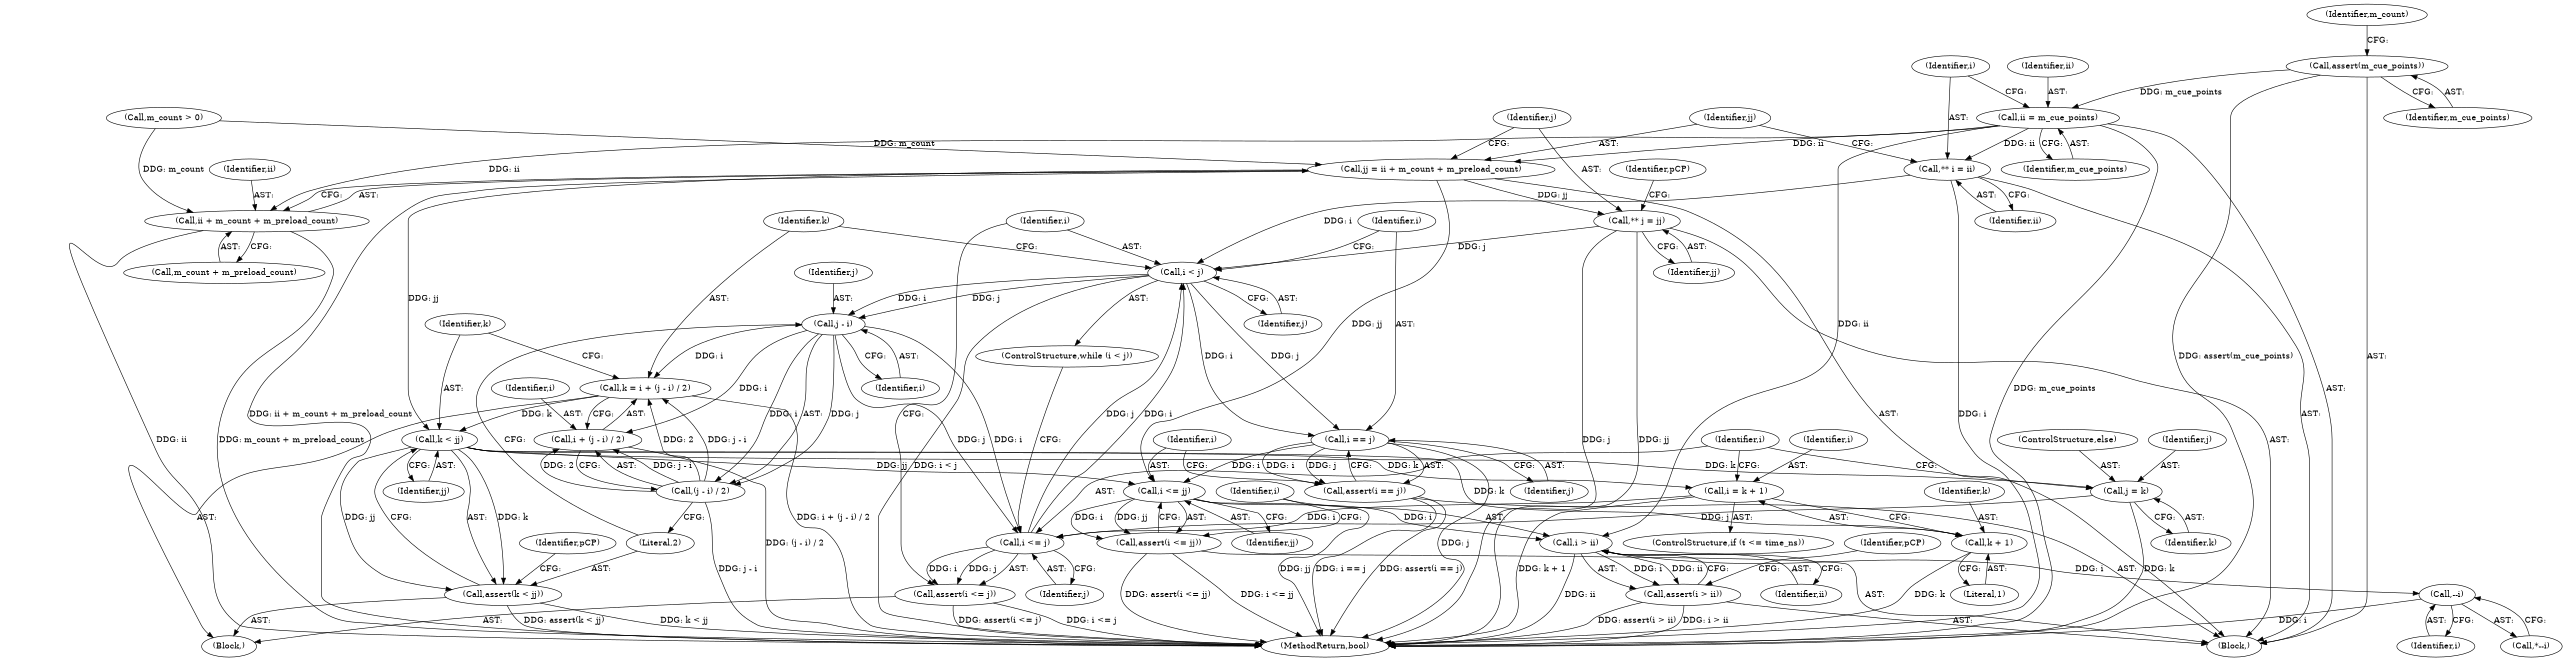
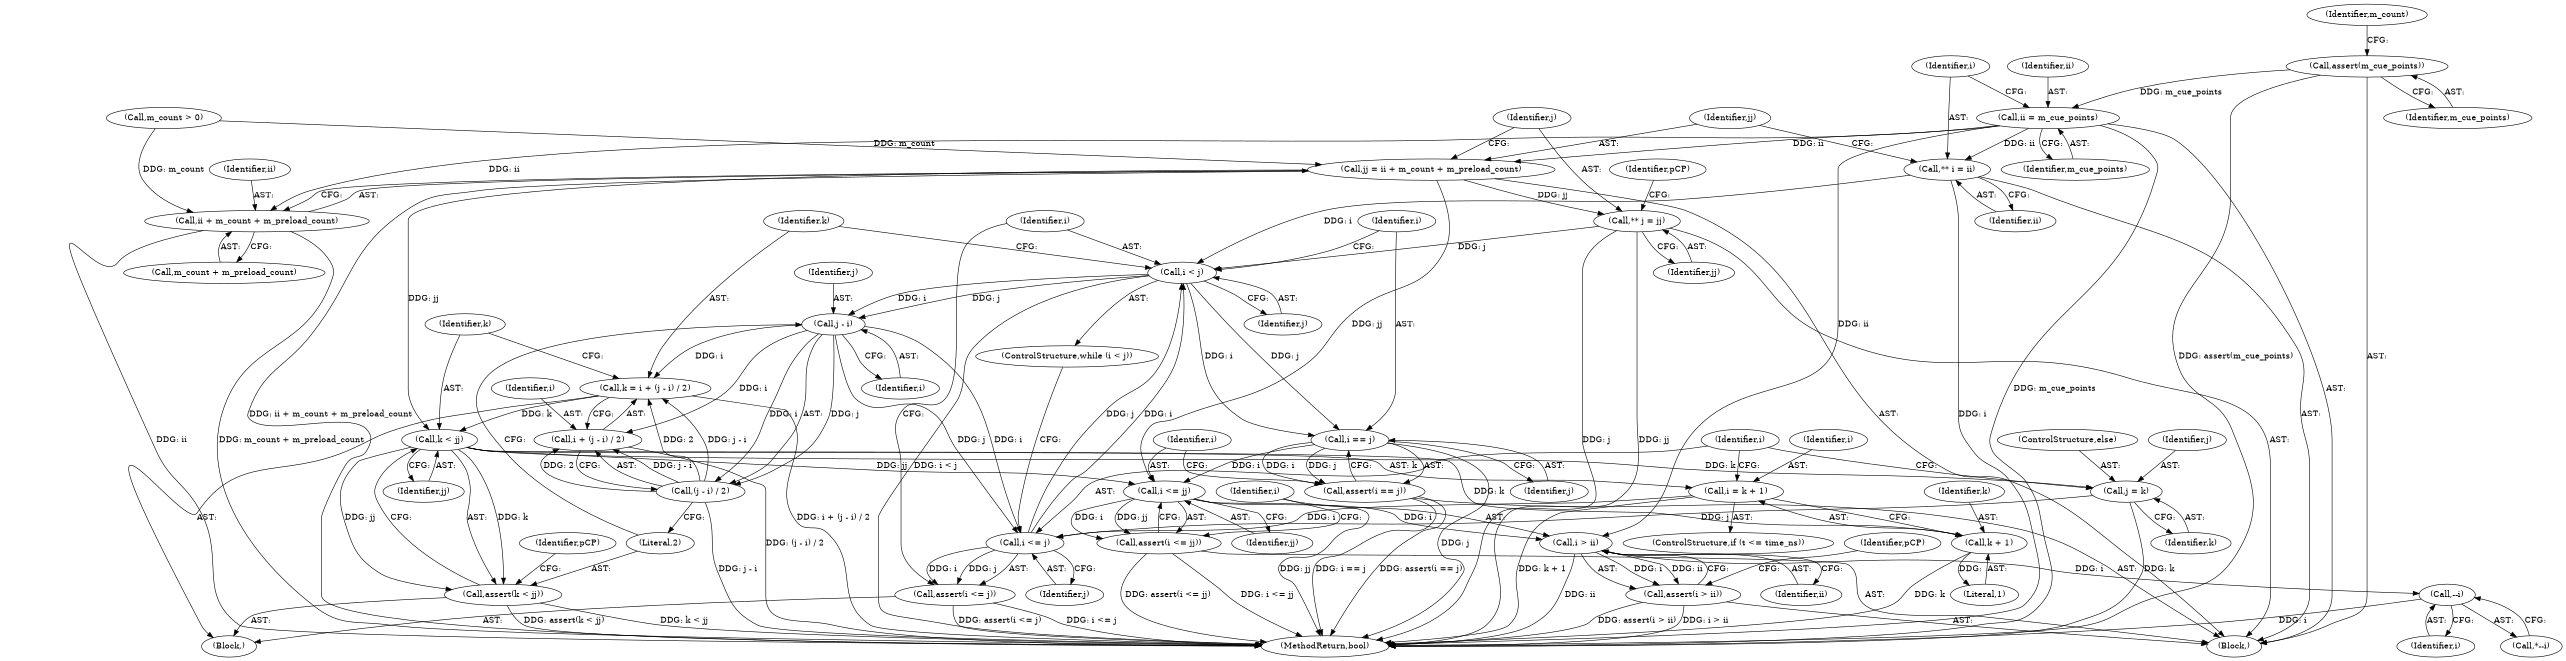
(1403, 466) -> (1403, 466)
(1972, 569) -> (1972, 569)
